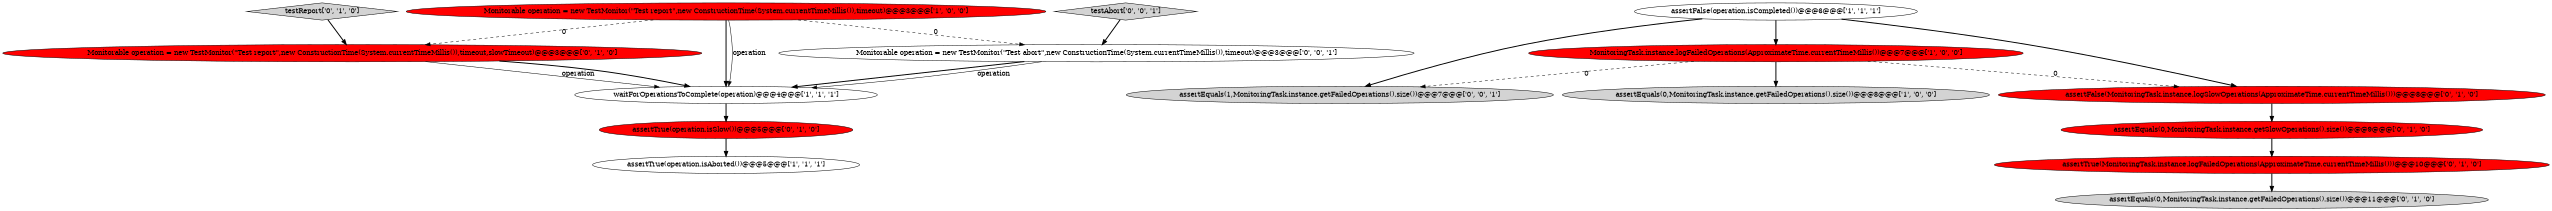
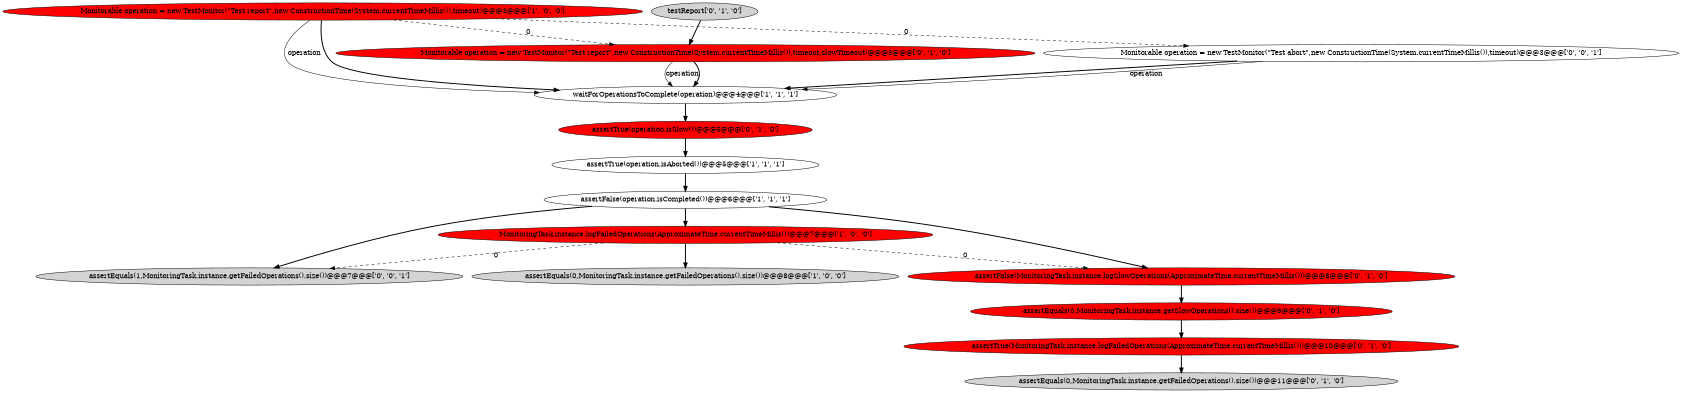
(322, 12) -> (705, 12)
(1126, 12) -> none
none -> (685, 180)
